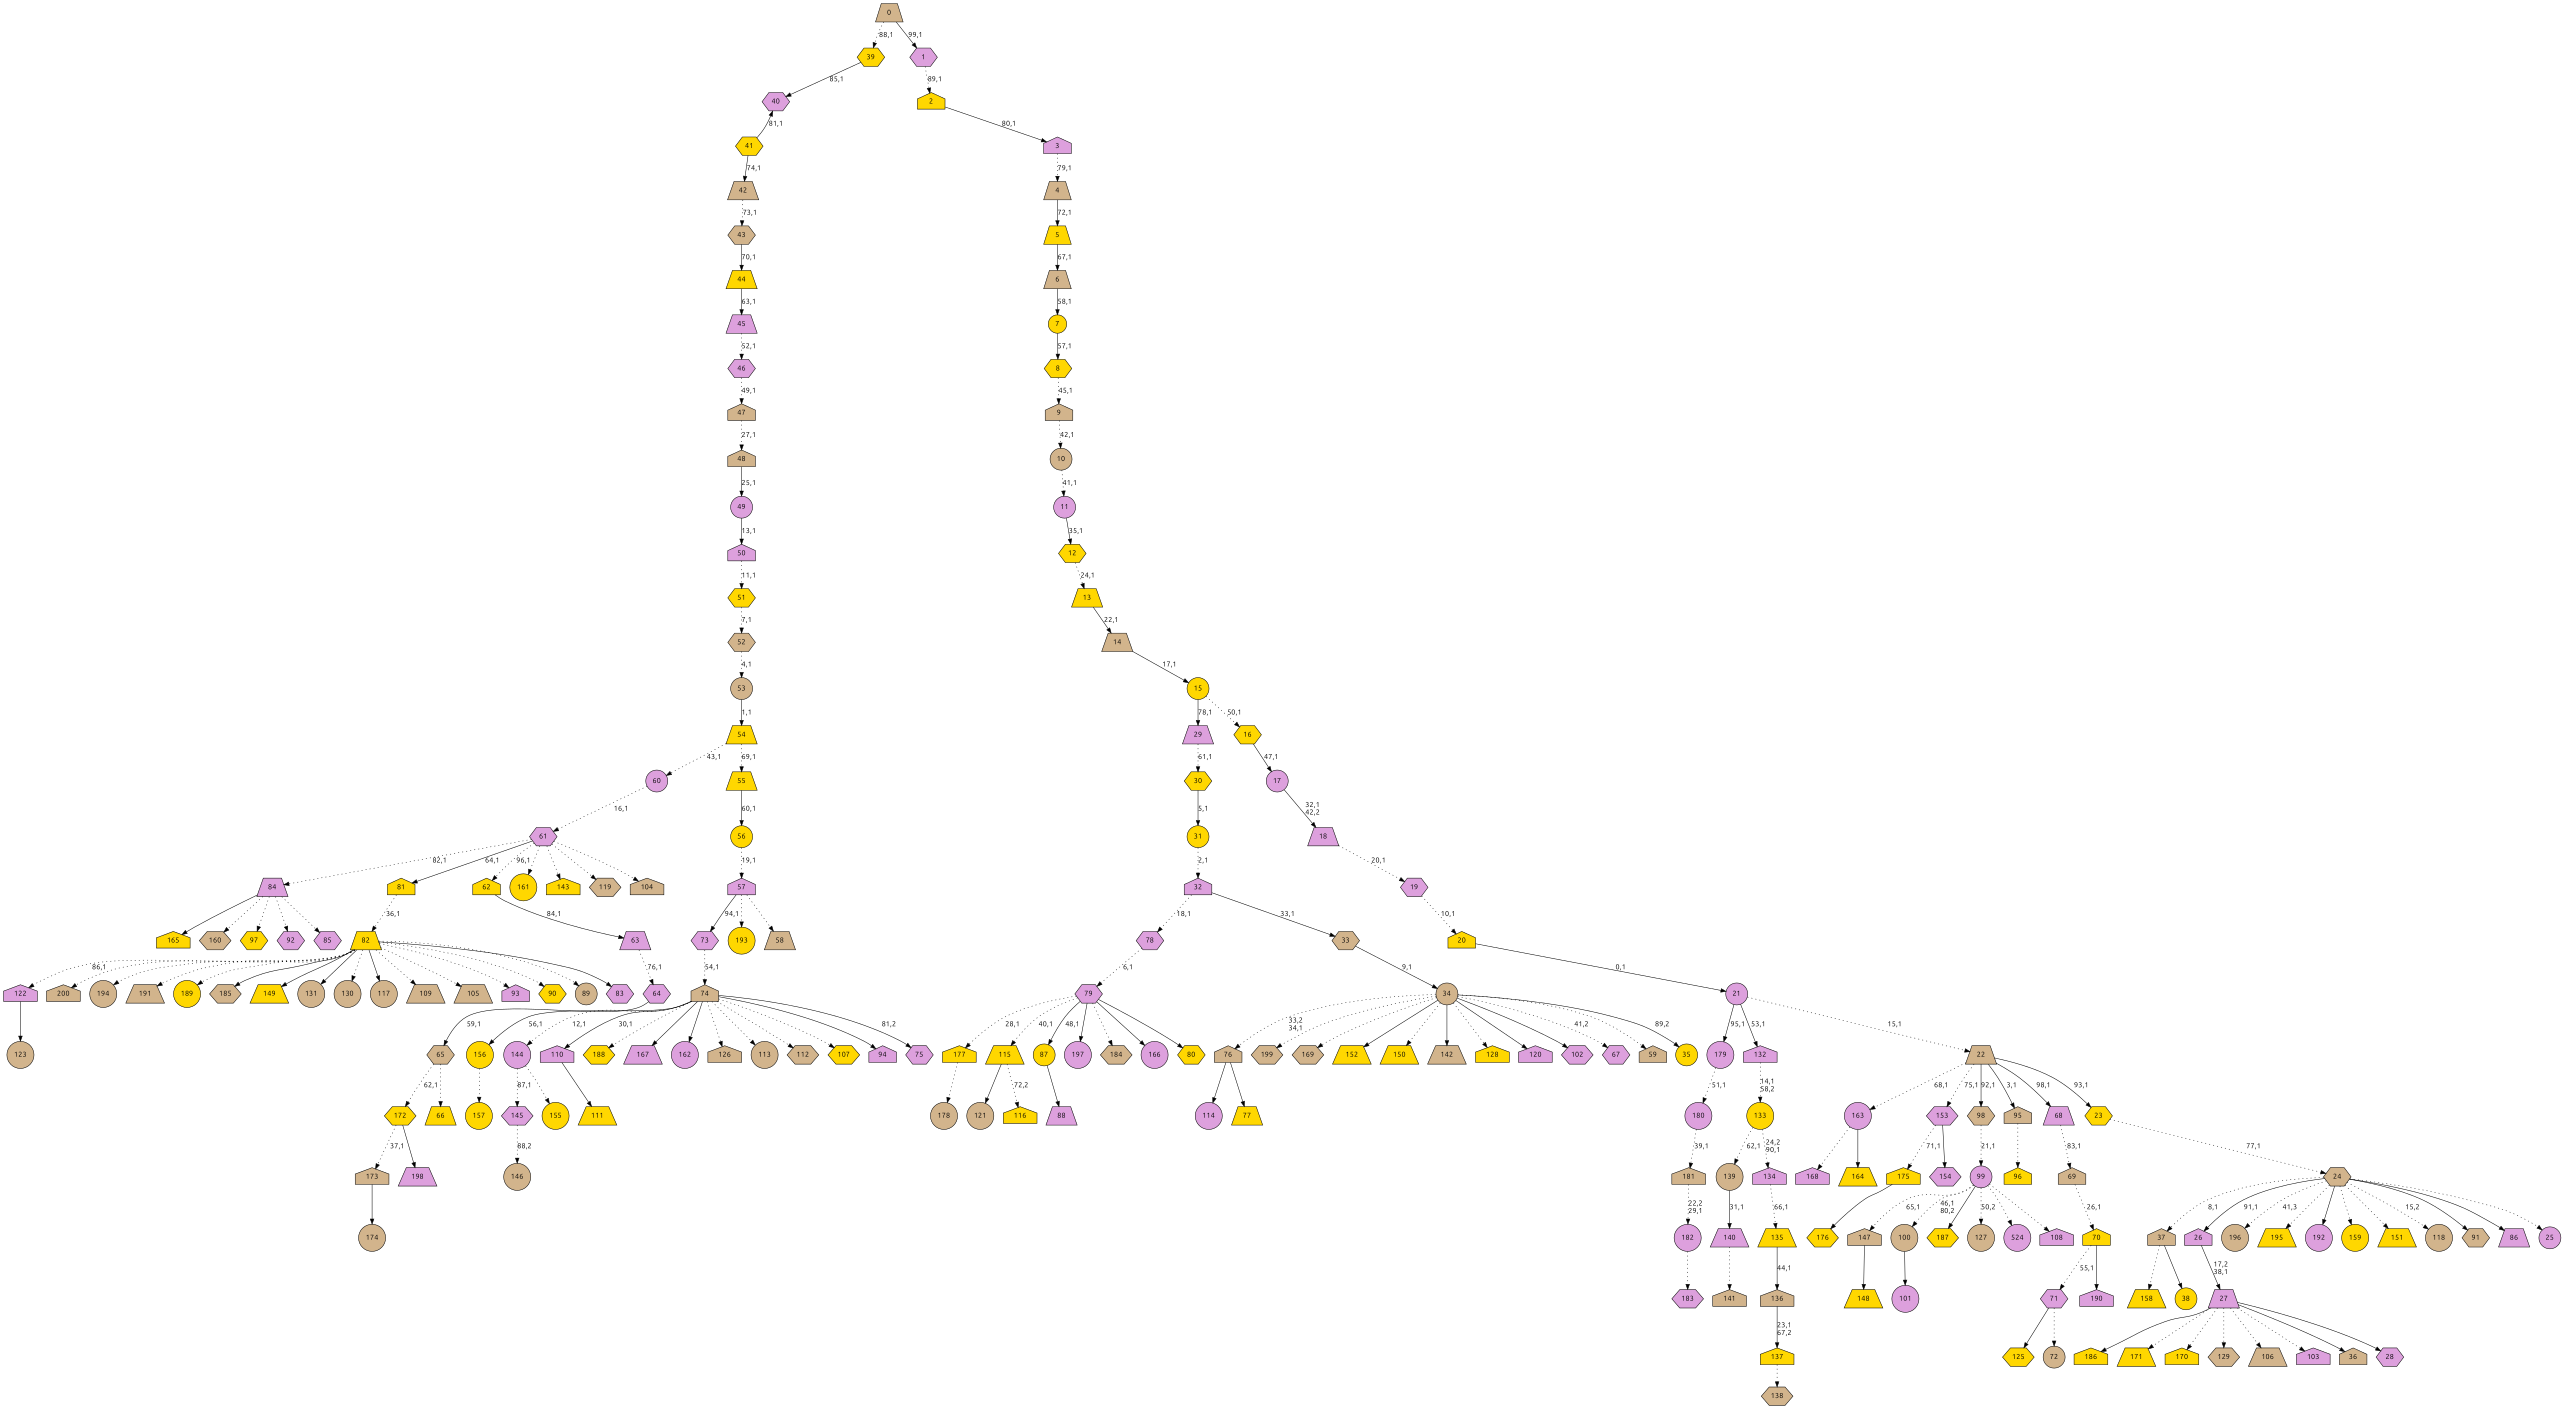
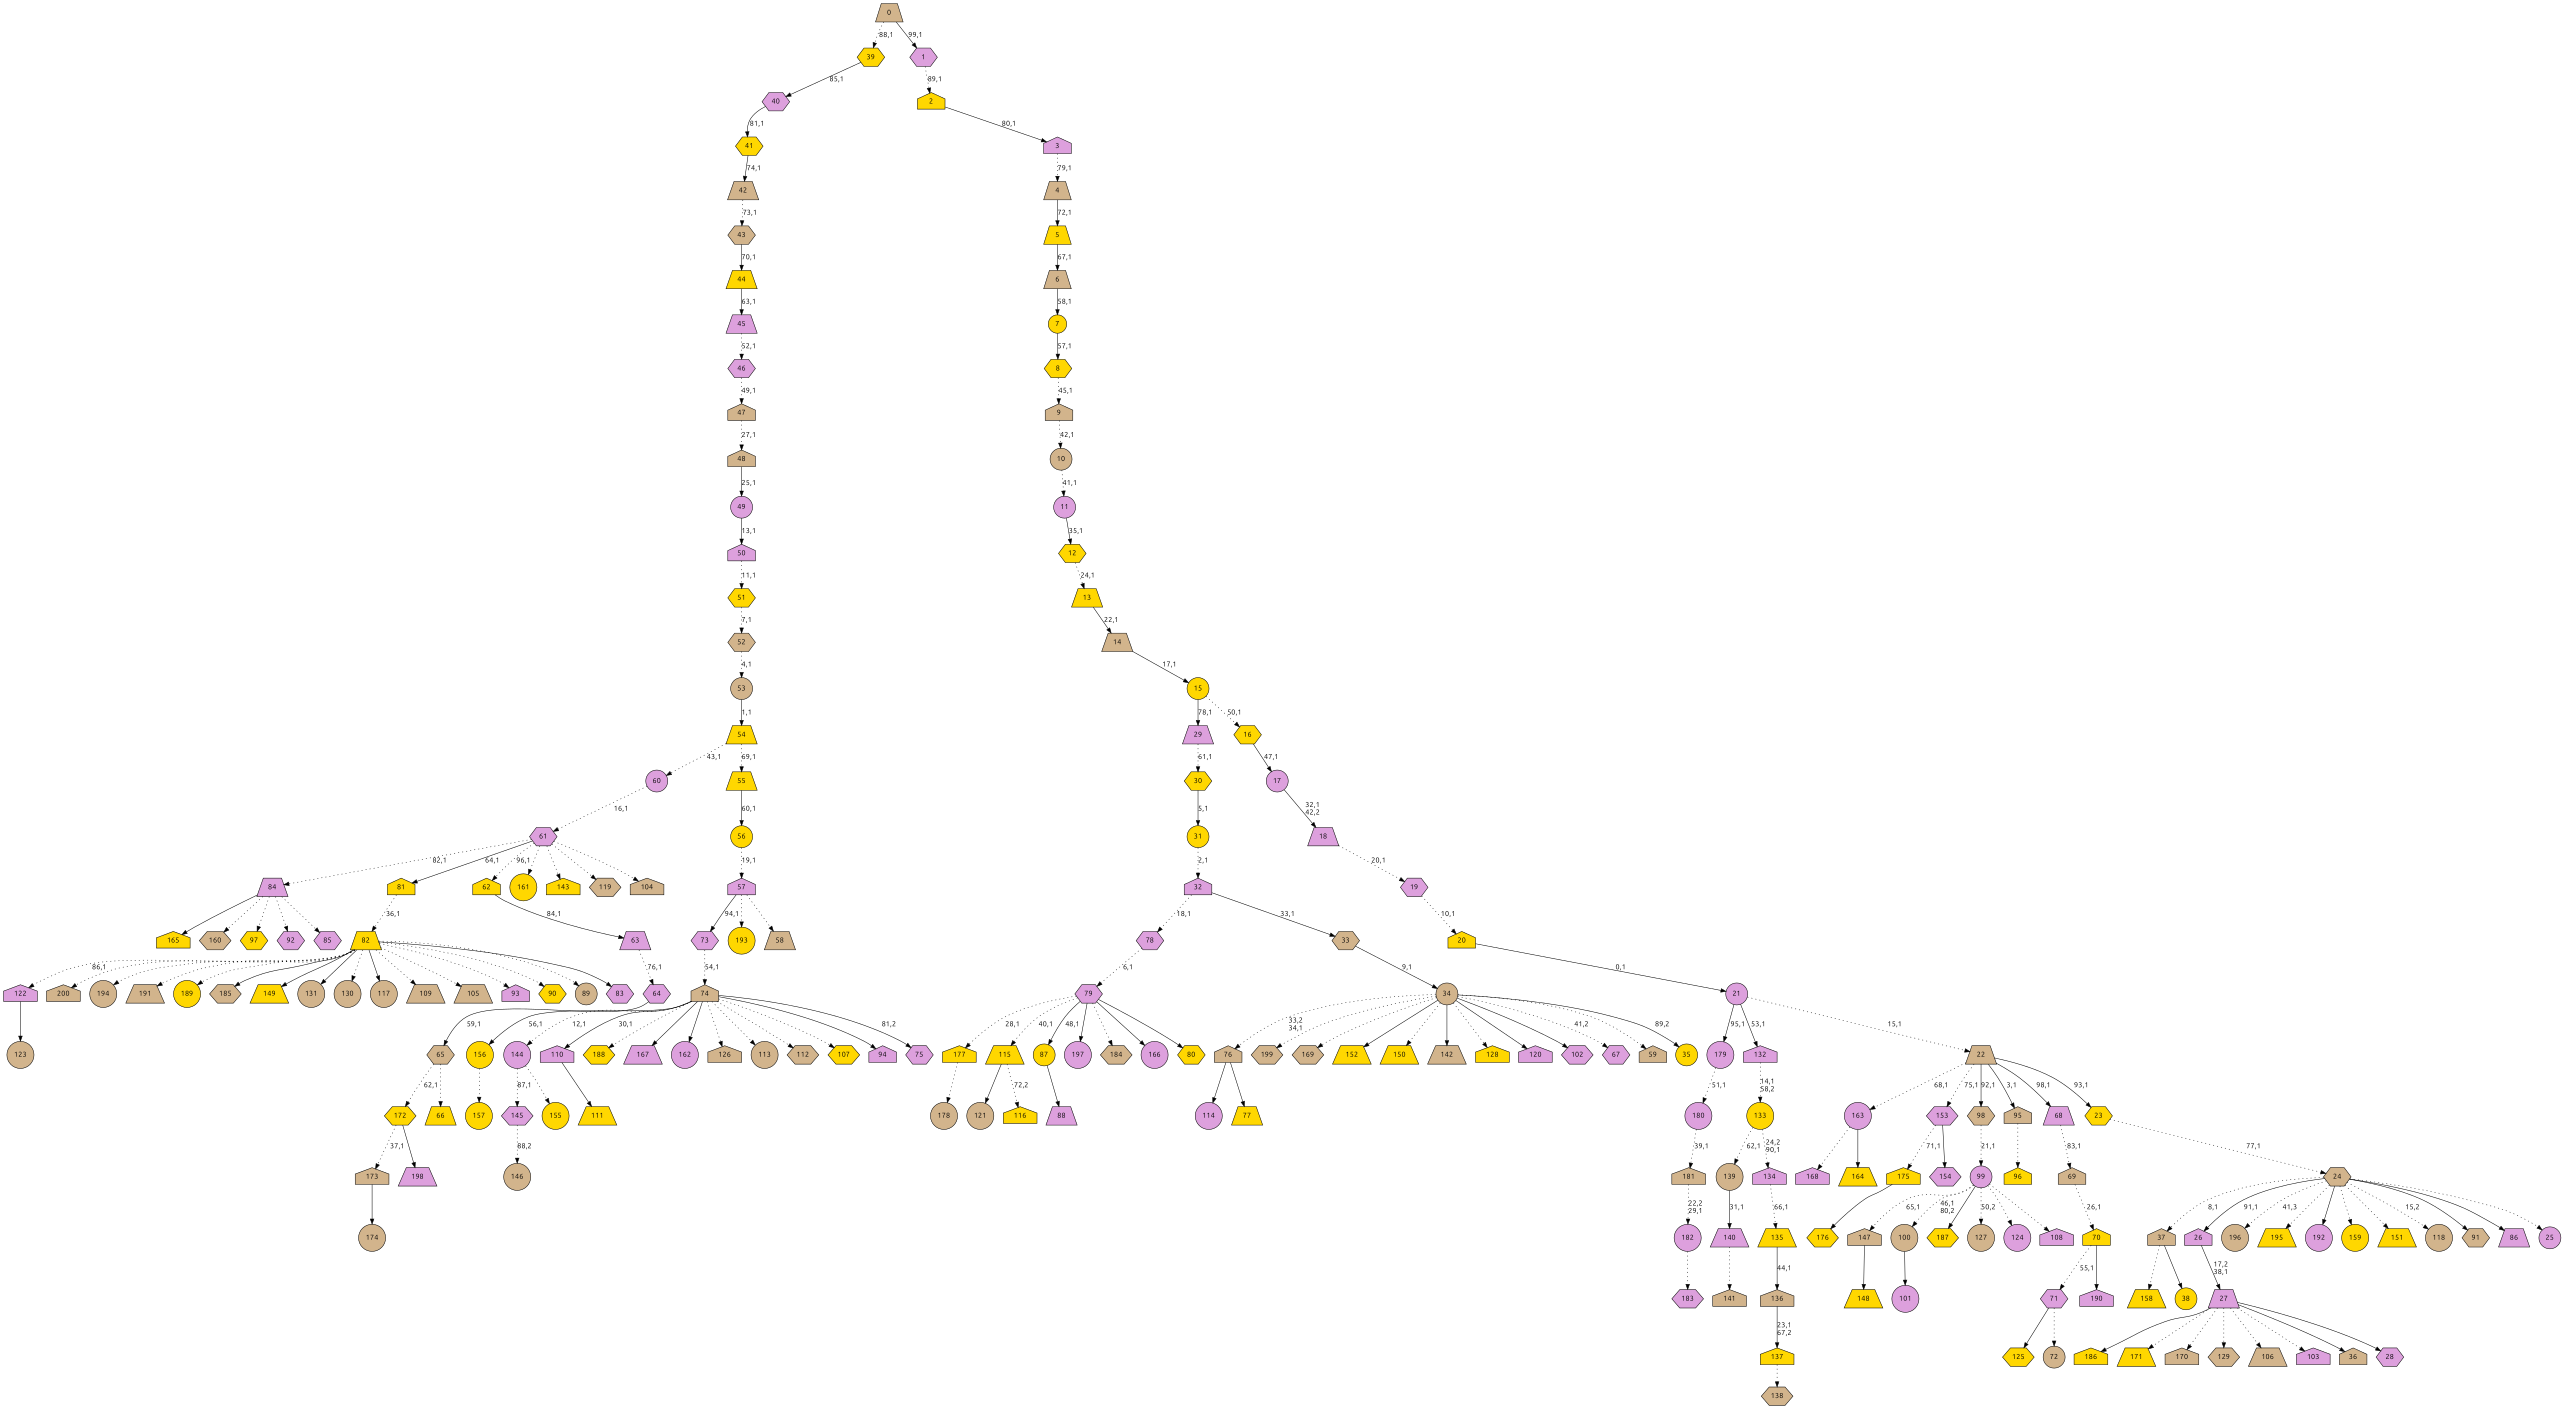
(765, 127) -> (752, 116)
(2017, 1238) -> (2017, 1238)
(2182, 1357) -> (2182, 1357)
